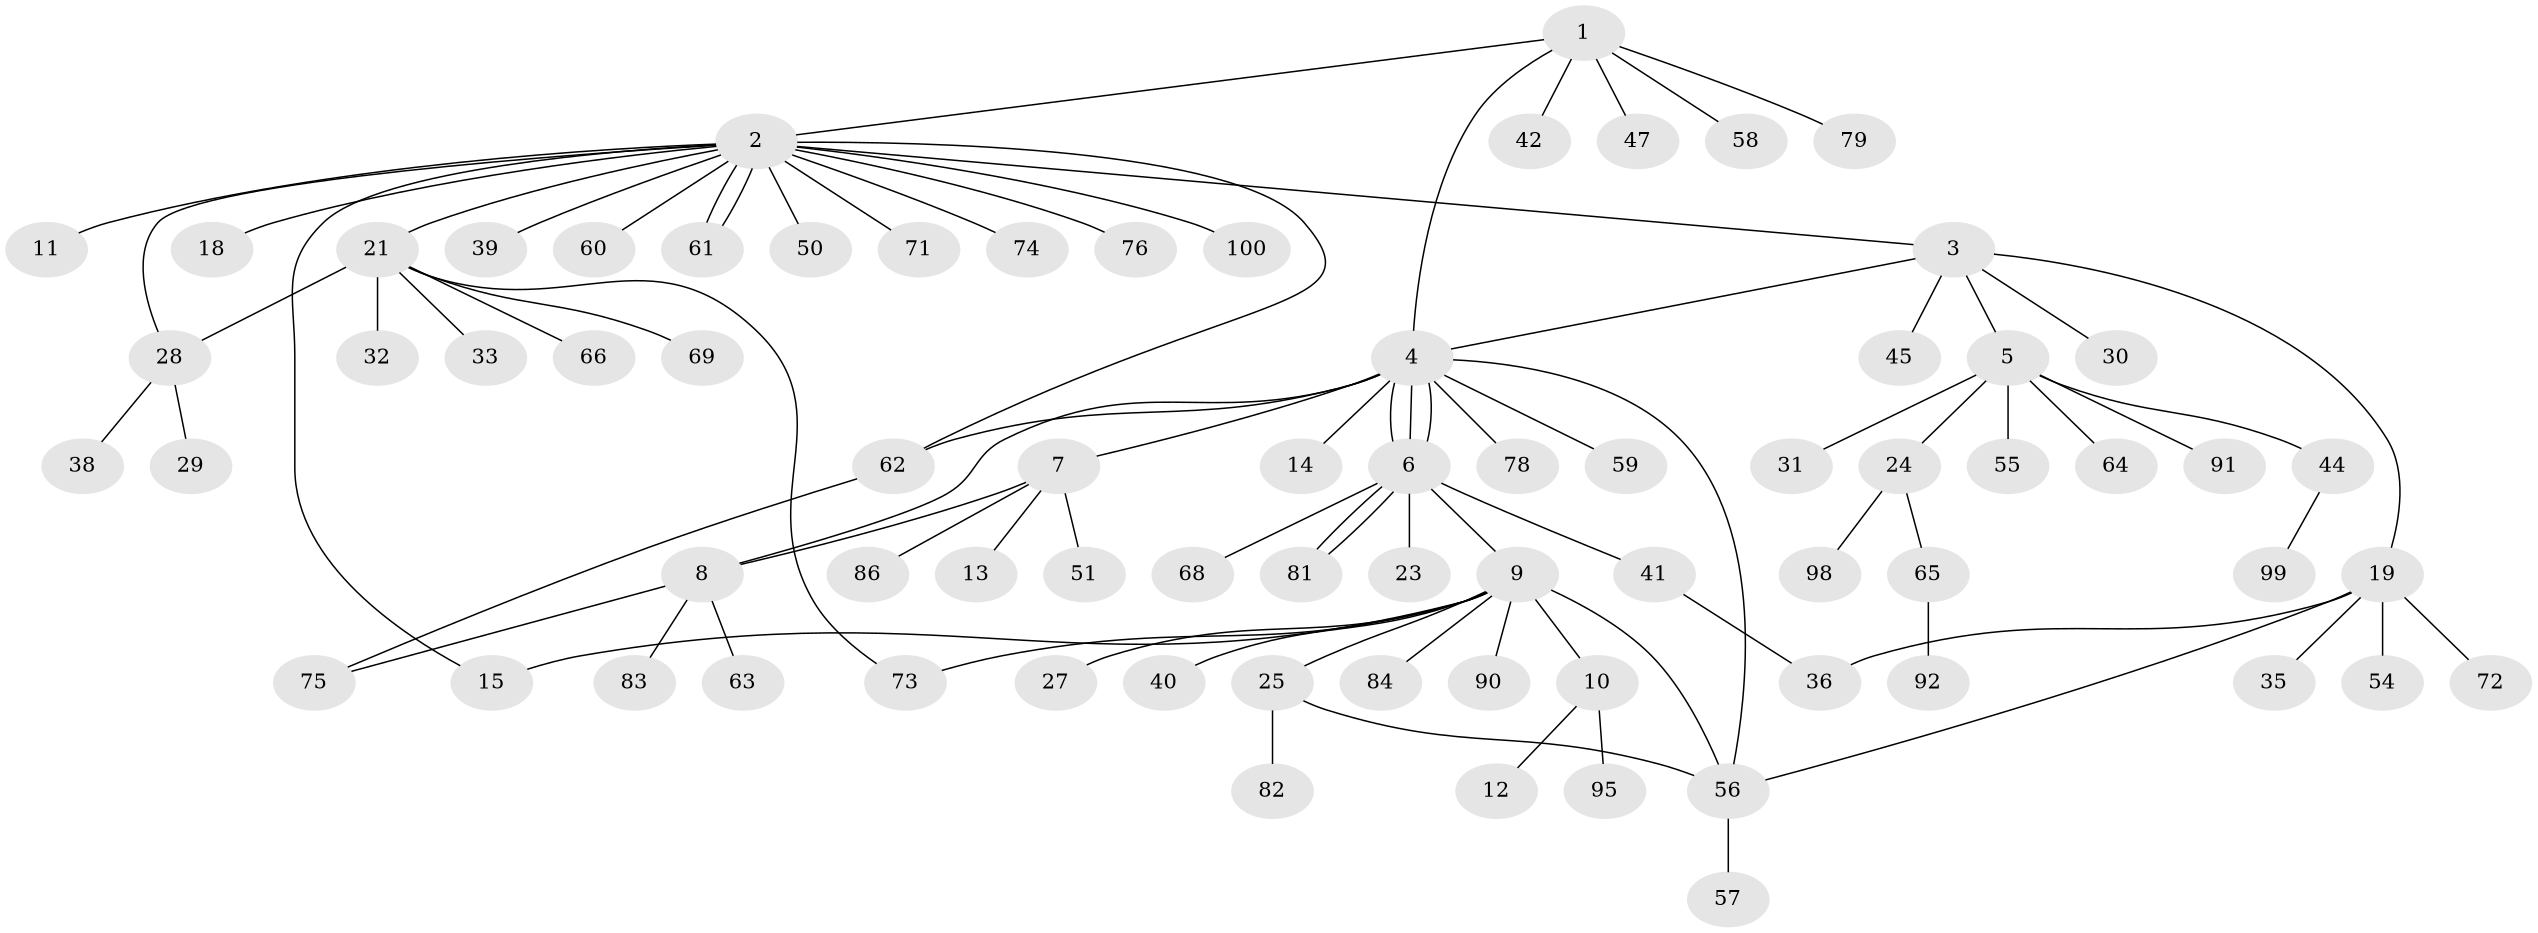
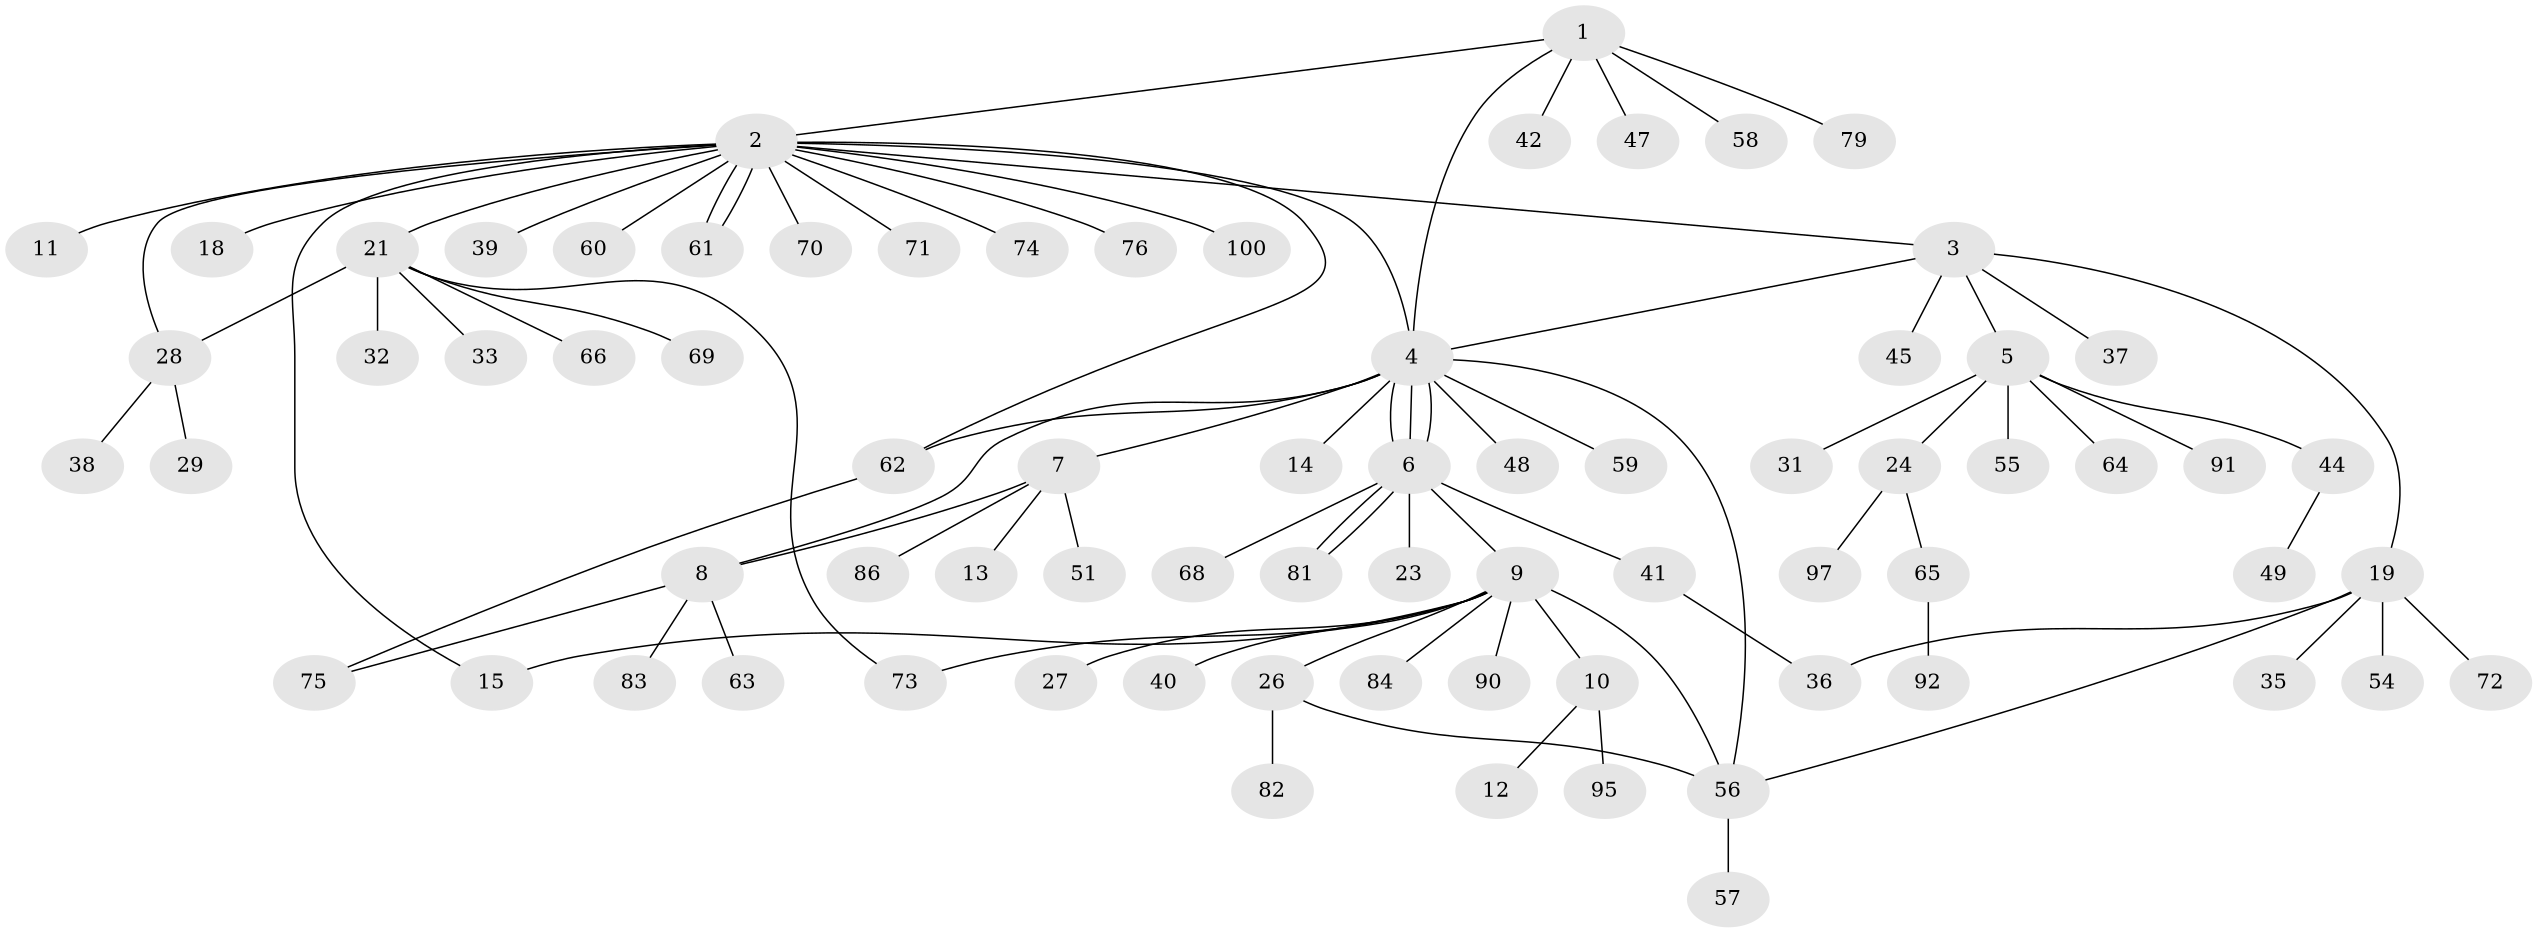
none -> (1142, 165)
(811, 250) -> (811, 250)
(2116, 358) -> (2116, 358)
(1518, 466) -> (1518, 466)
(1820, 575) -> (1820, 575)
(2274, 575) -> (2274, 575)
(1273, 683) -> (1273, 683)
